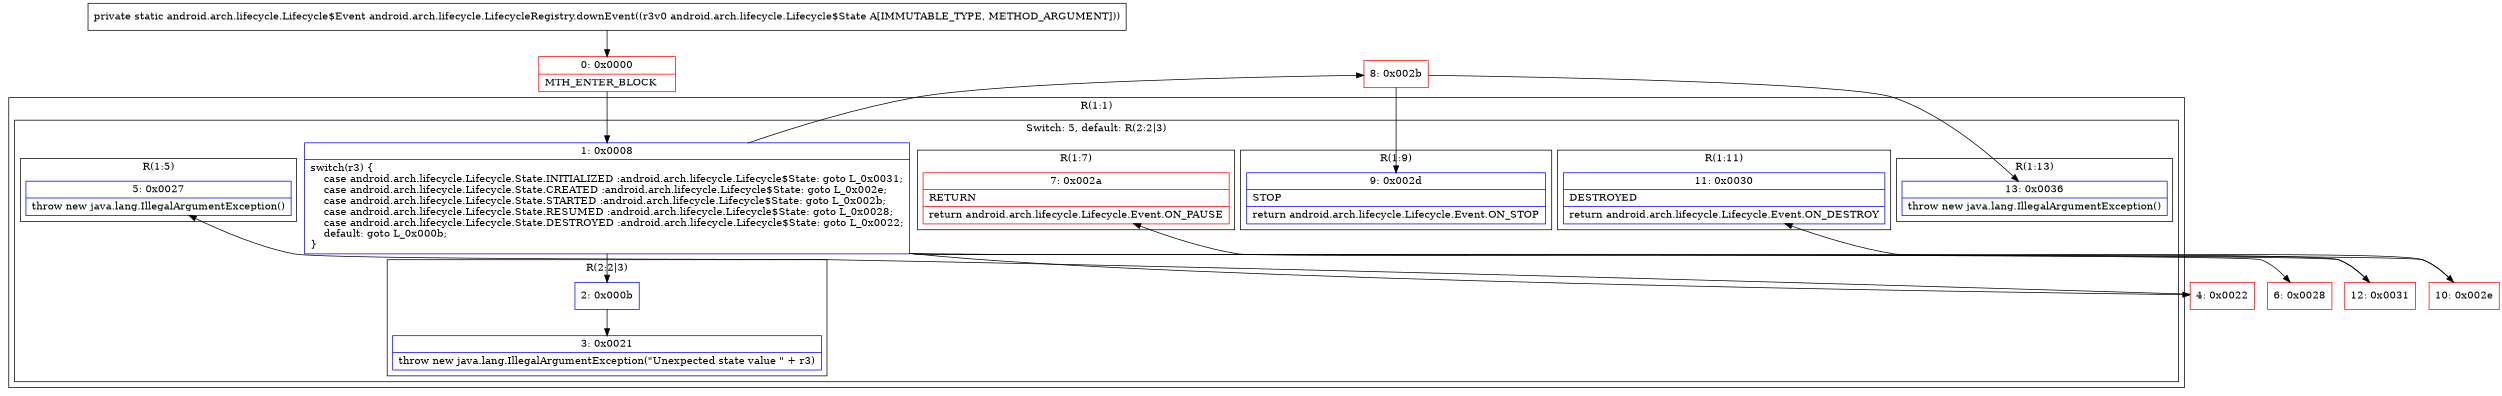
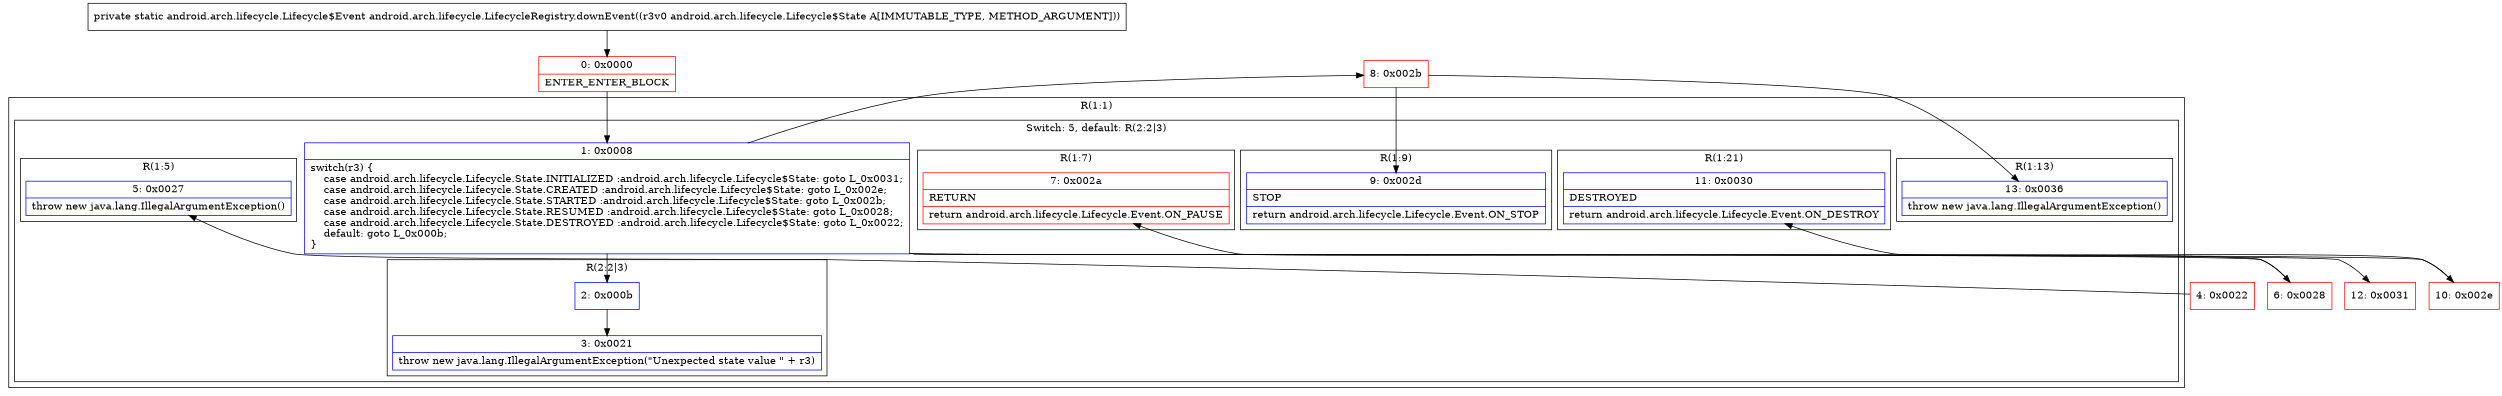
(601, 83) -> (607, 83)
(1724, 159) -> (1724, 159)
(1757, 255) -> (1717, 255)
(1546, 283) -> none
